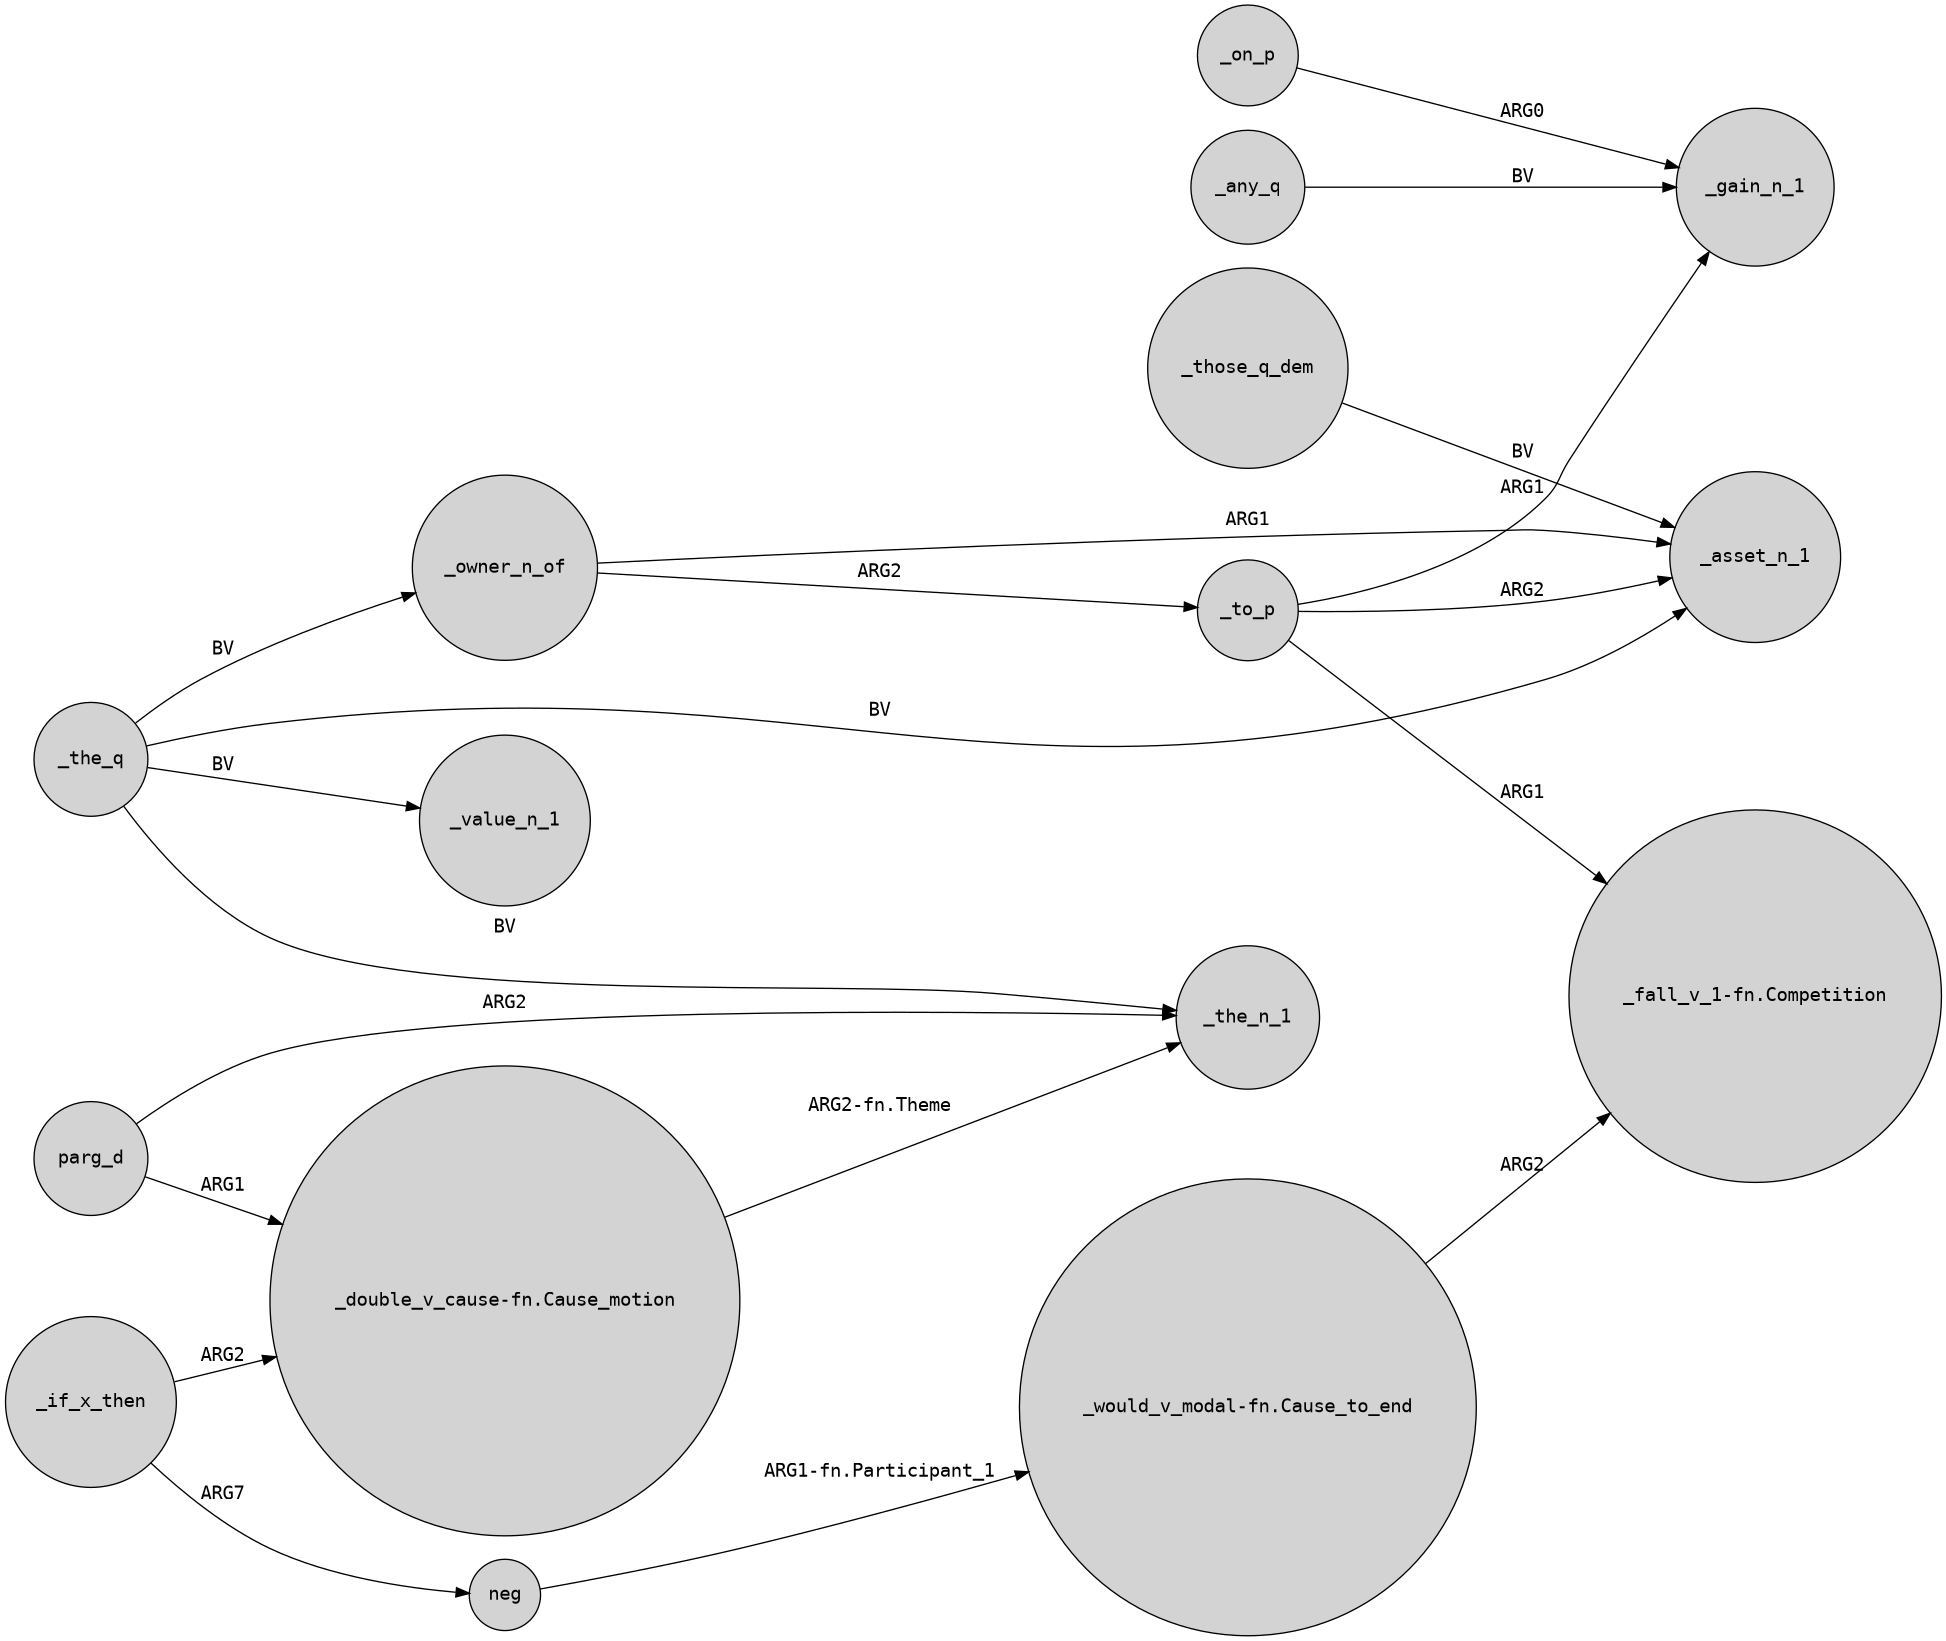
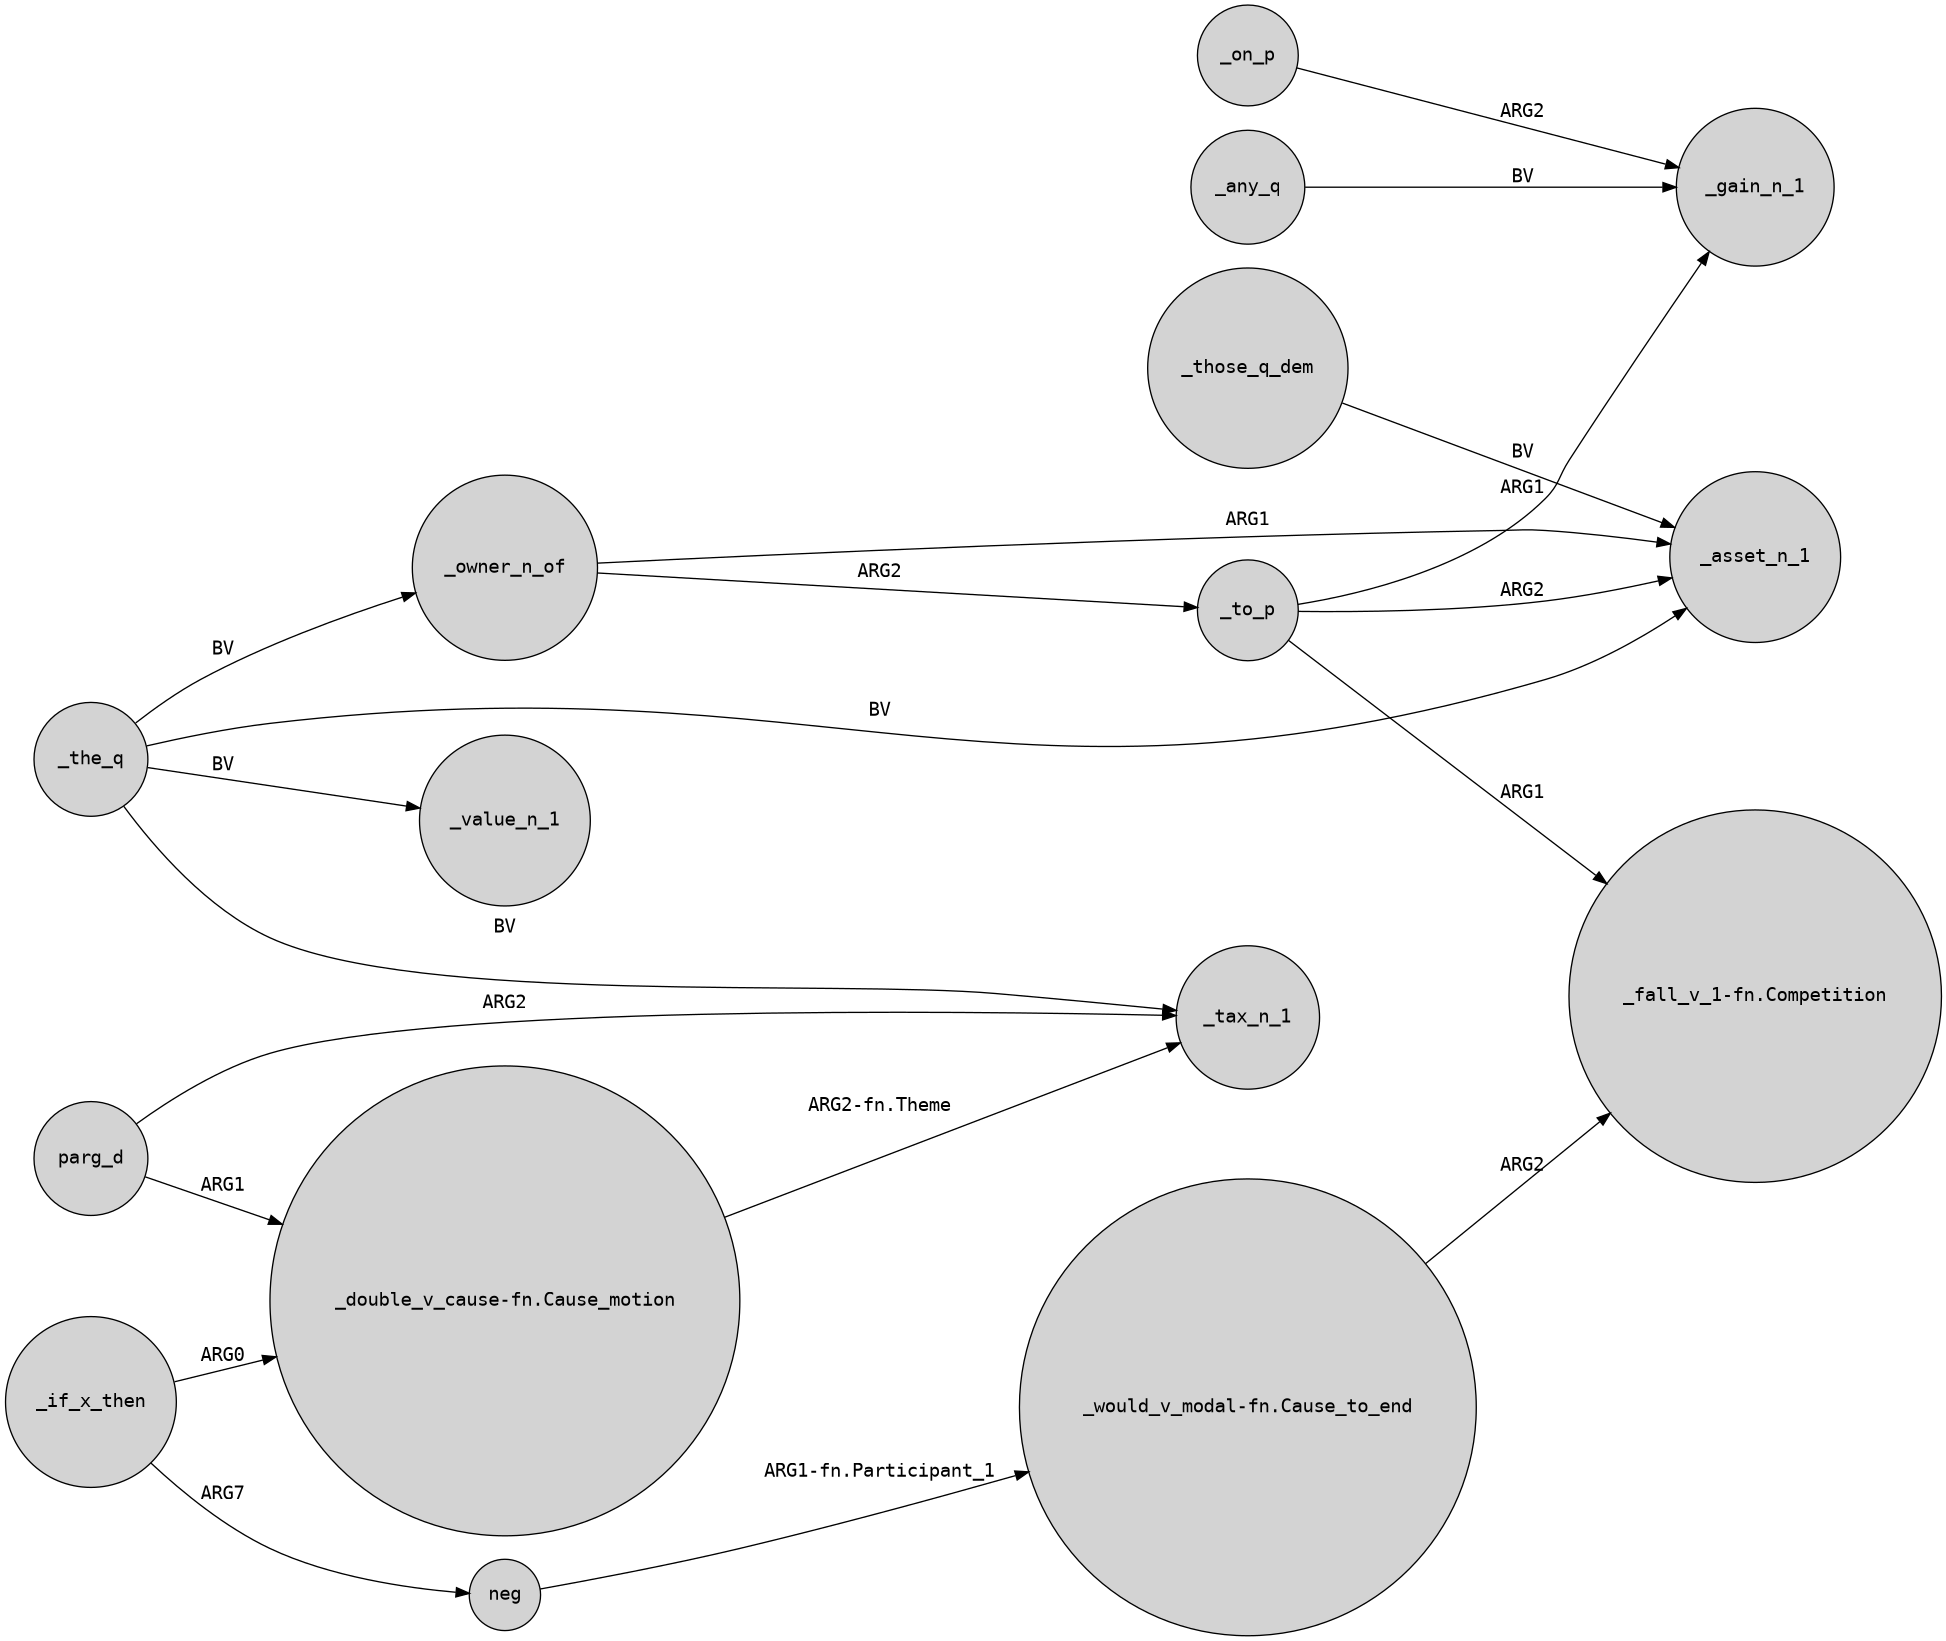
(1523, 112) -> (1523, 112)
(1248, 1018) -> (1248, 1018)
(223, 1356) -> (223, 1356)
